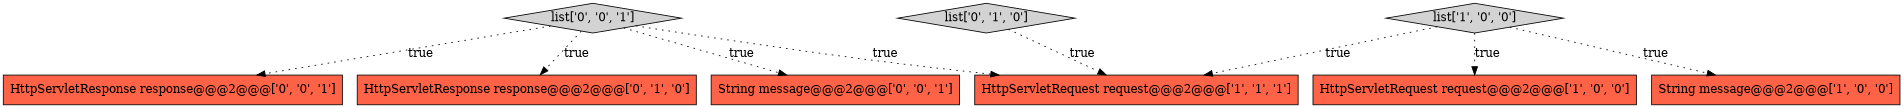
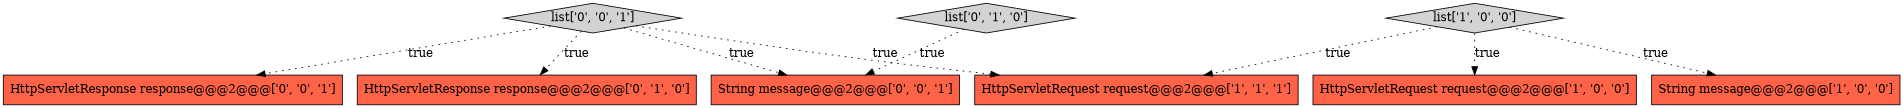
(1053, 50) -> (919, 50)
